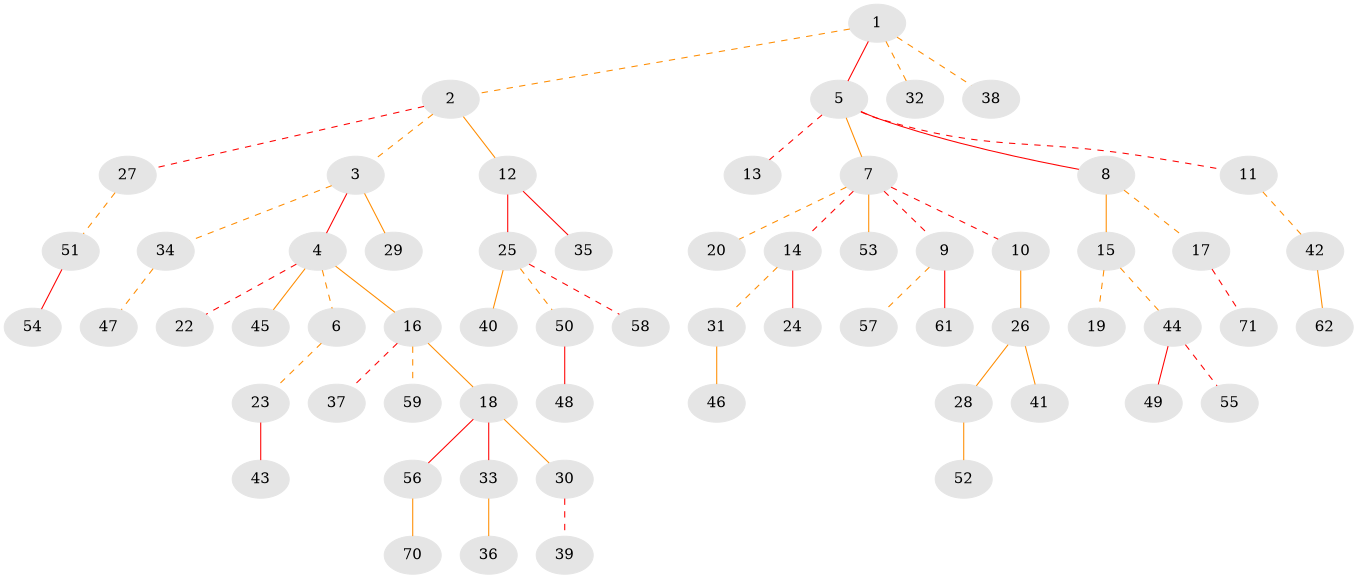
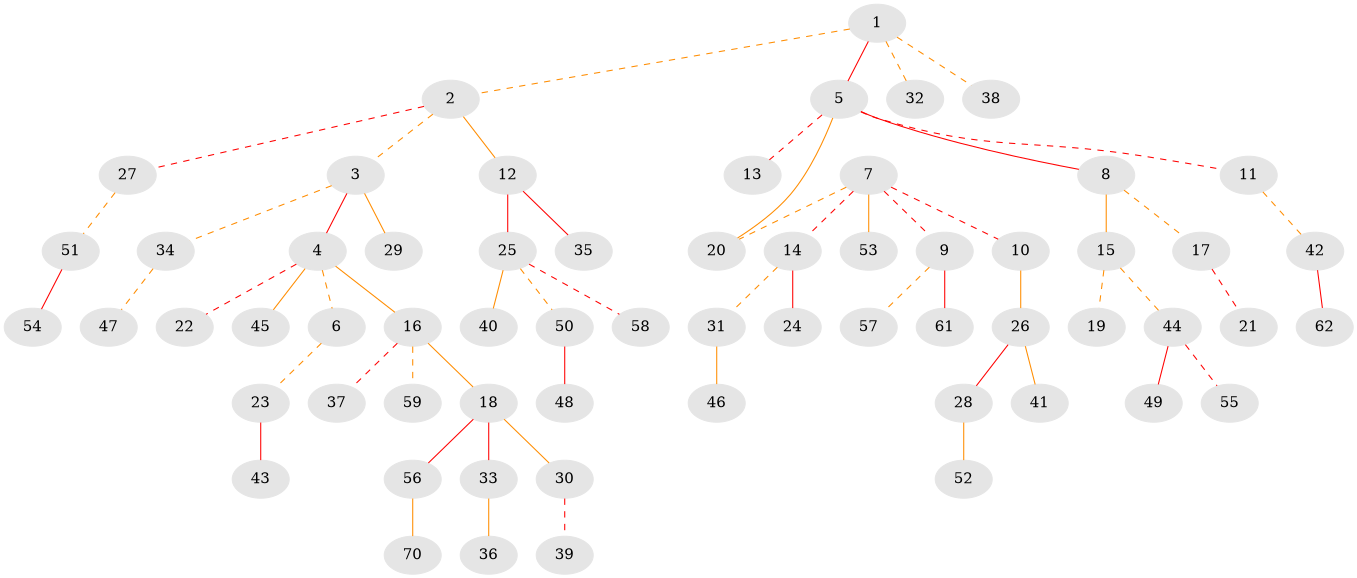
(854, 137) -> (796, 187)
(1320, 289) -> (1320, 289)
(1249, 327) -> (1249, 327)
(992, 365) -> (992, 365)
